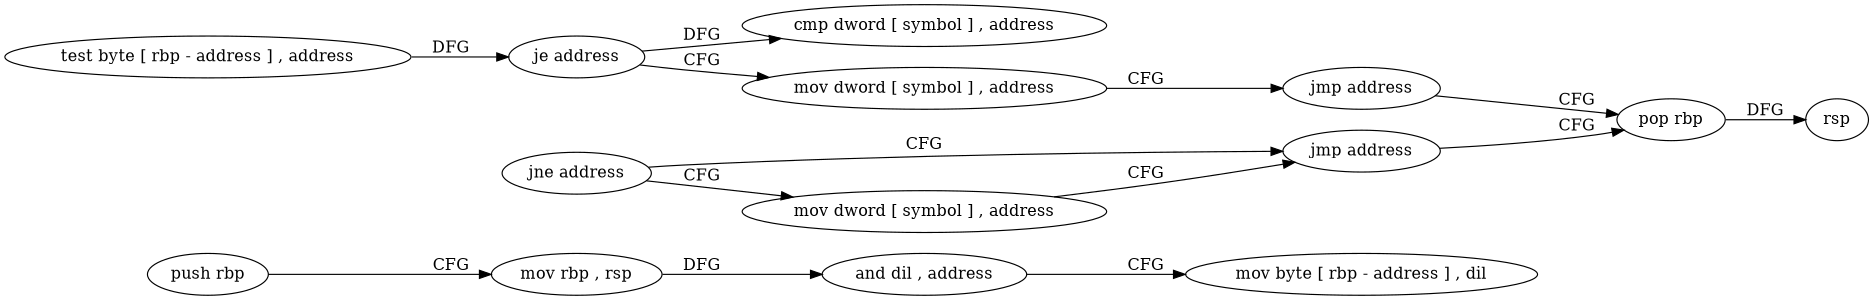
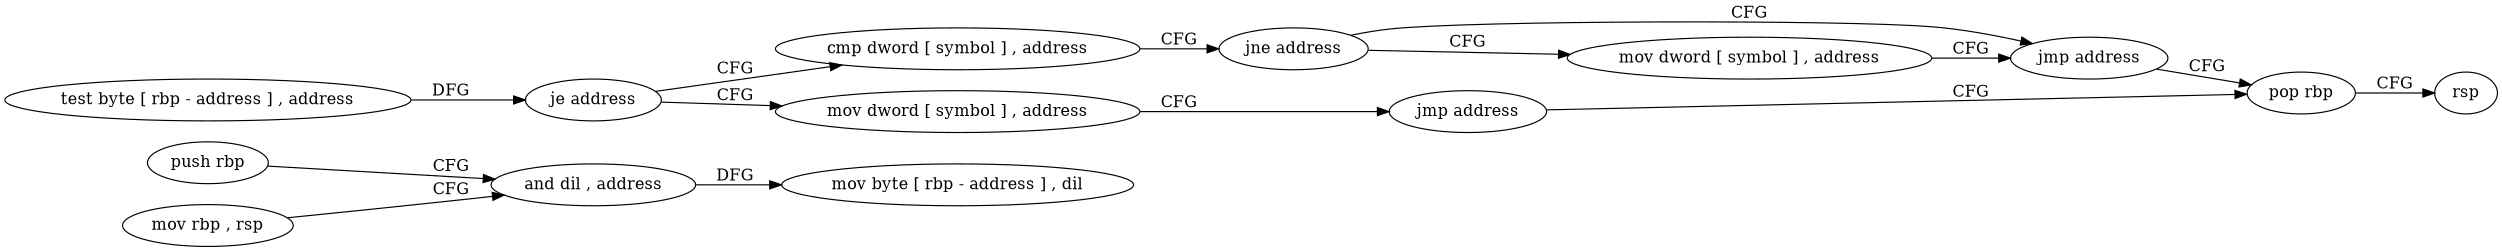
(702, 35) -> (735, 69)
none -> (1173, 49)
(1766, 111) -> (2395, 84)
(702, 266) -> (451, 190)
(1146, 266) -> (735, 176)
(374, 274) -> (375, 172)
